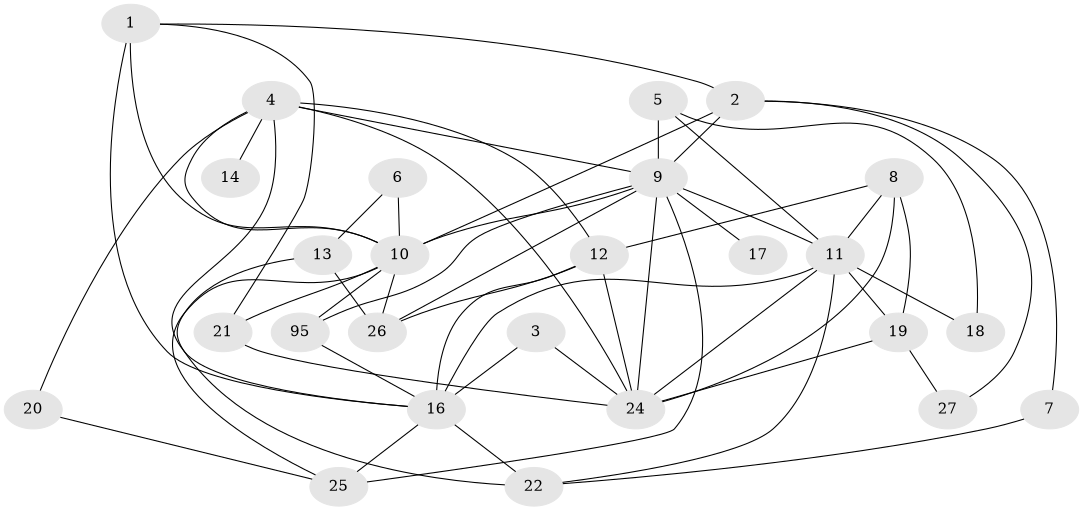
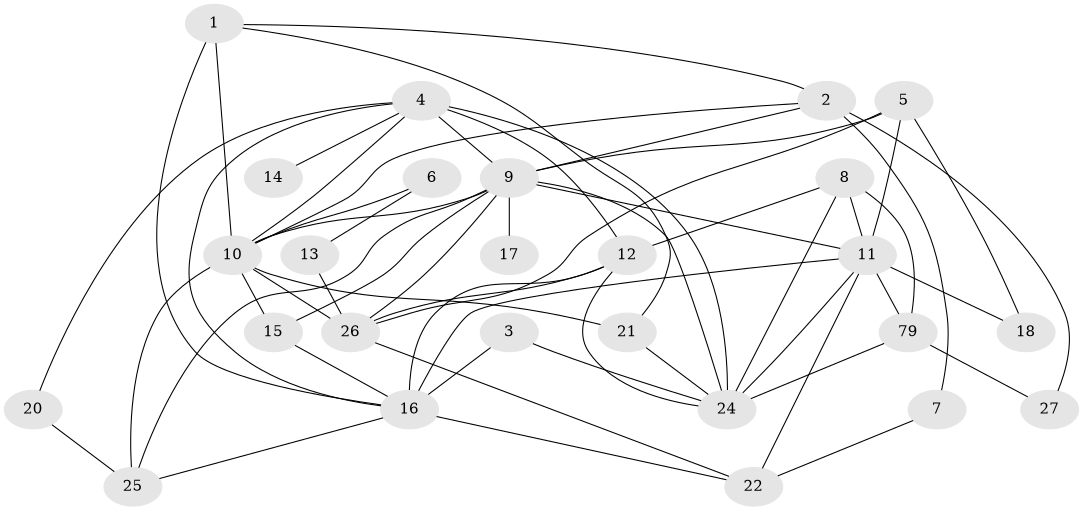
none -> (624, 215)
(300, 332) -> (273, 332)
(899, 332) -> (908, 332)
(254, 416) -> (552, 410)
